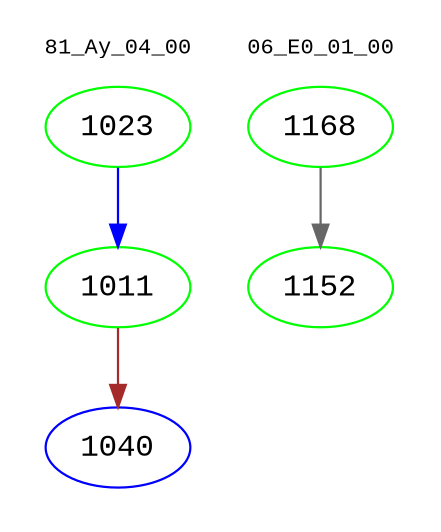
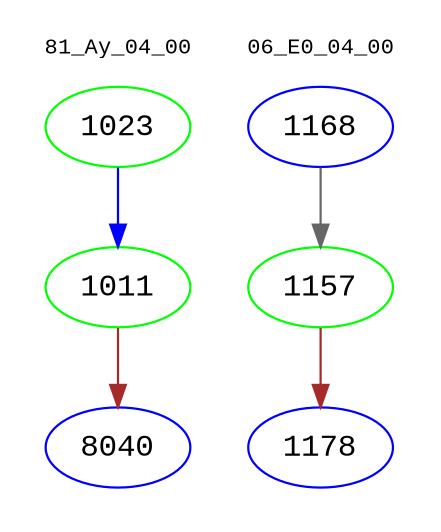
(322, 48) -> (322, 48)
(321, 127) -> (321, 127)
(321, 287) -> (321, 287)
(118, 448) -> (118, 448)
none -> (321, 448)
